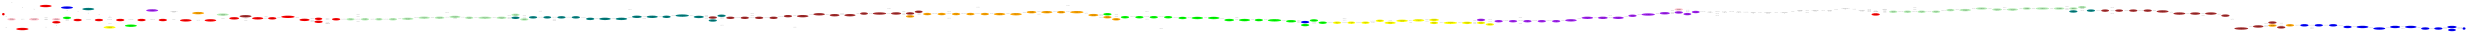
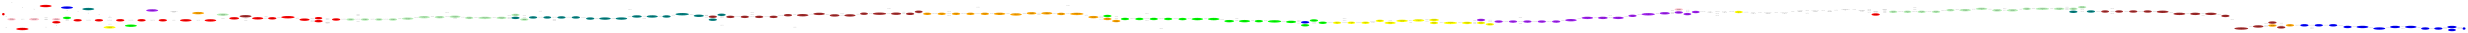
(1739, 12) -> (1739, 12)
(910, 16) -> none
